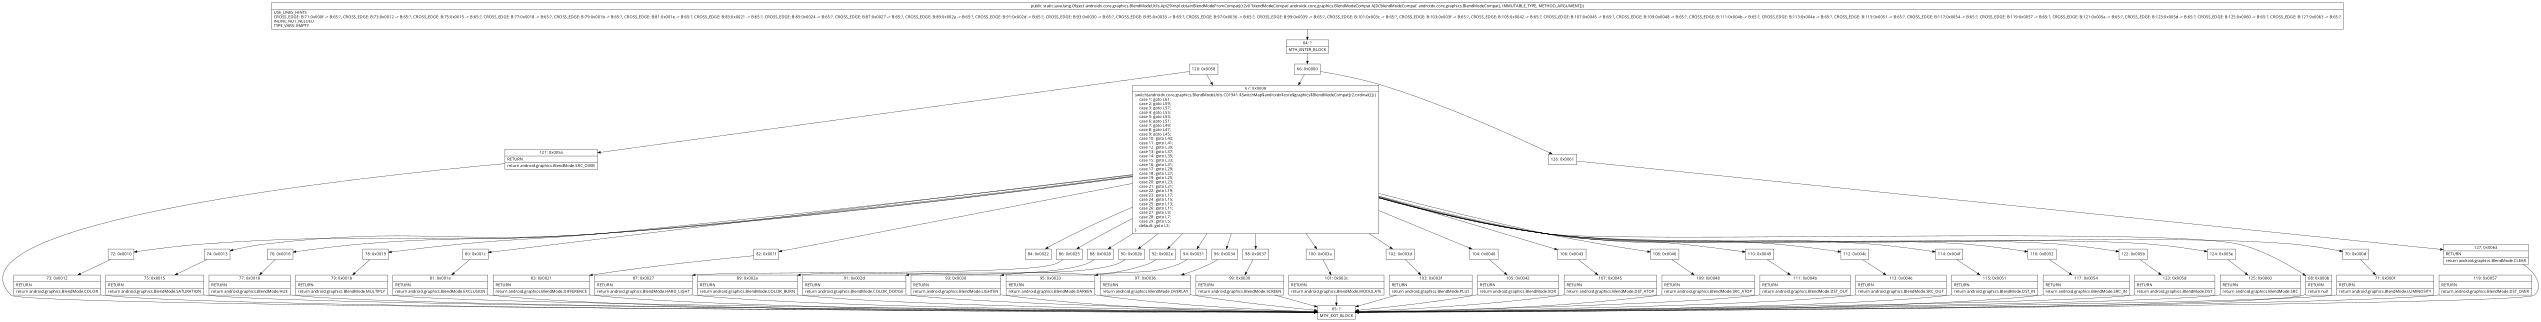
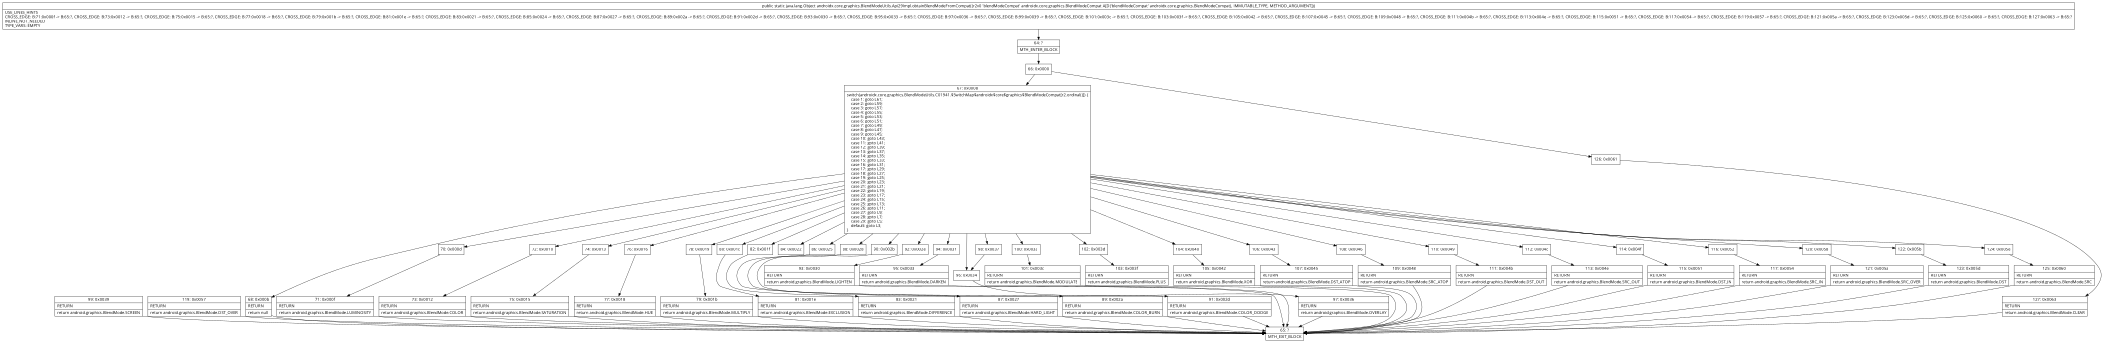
(1209, 79) -> (1444, 219)
(1250, 266) -> (979, 261)
(1377, 301) -> none
